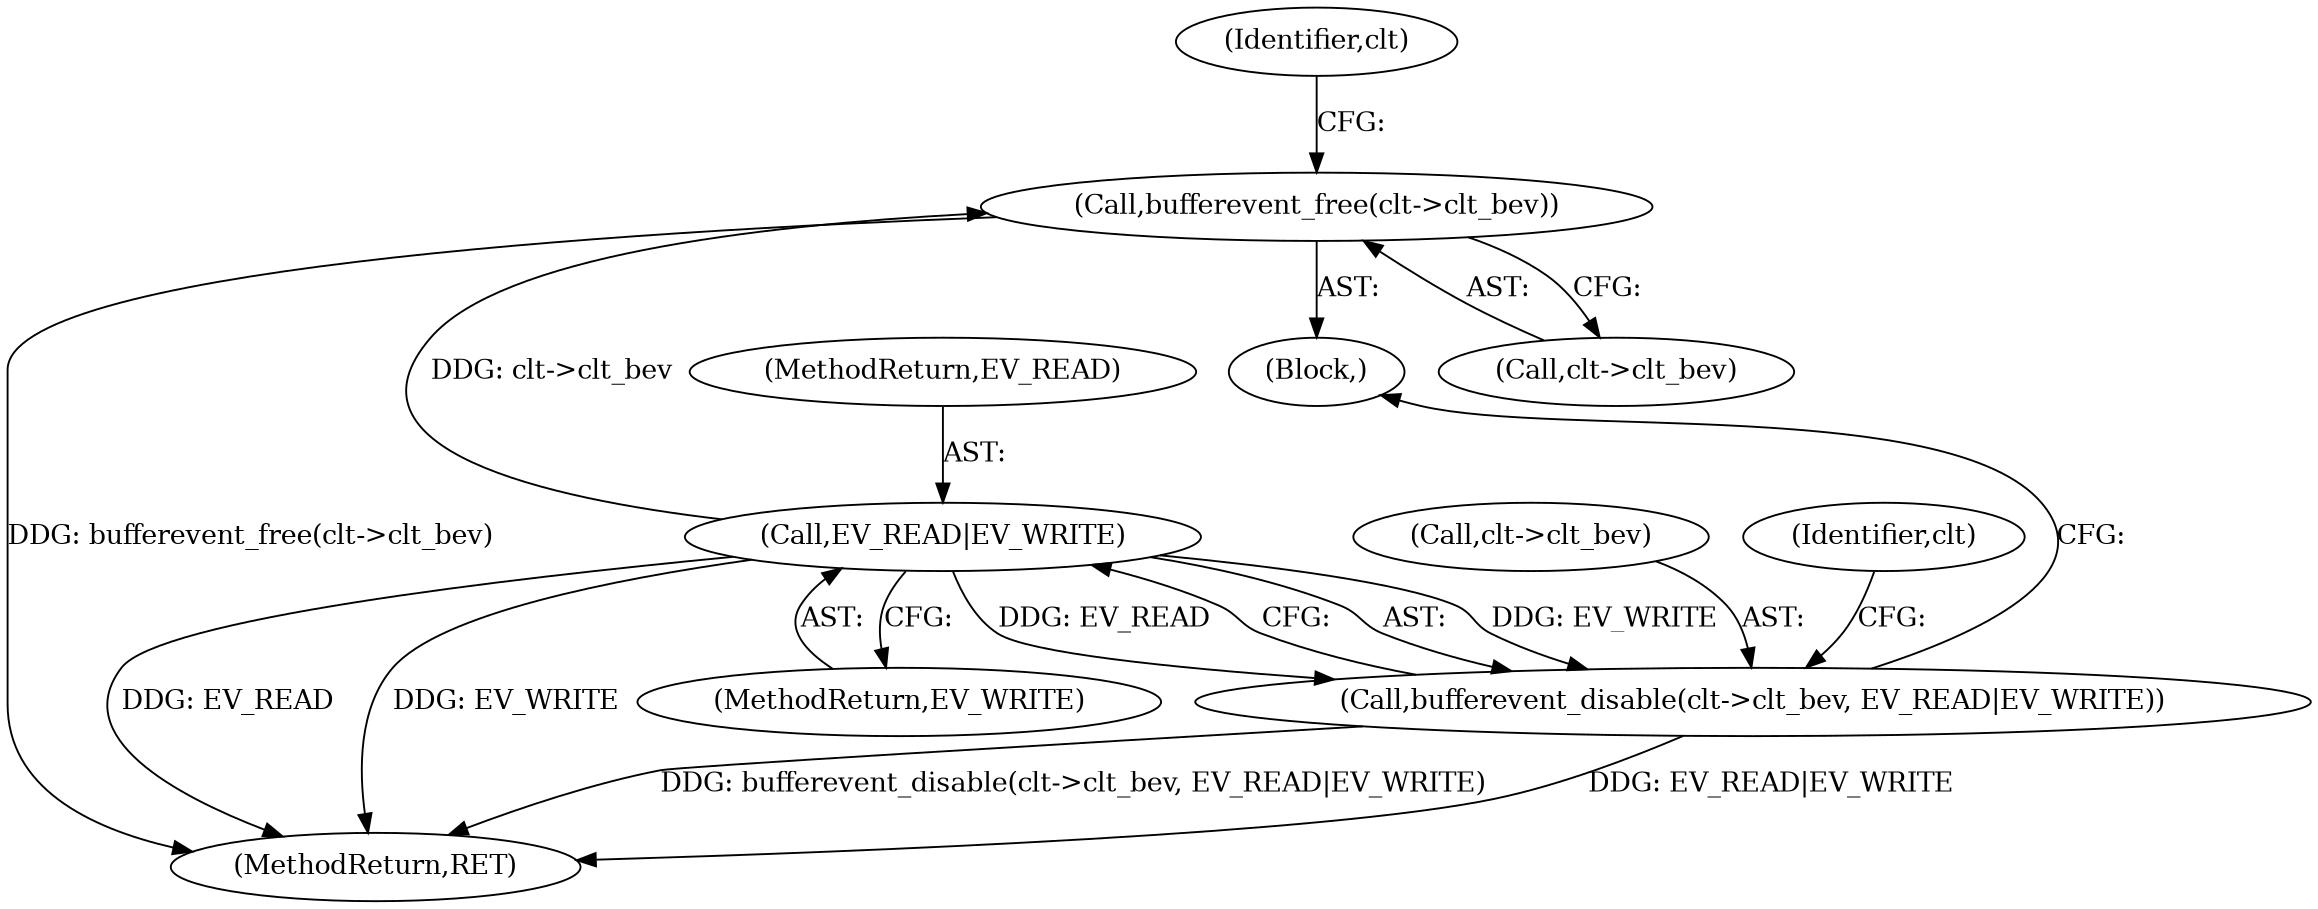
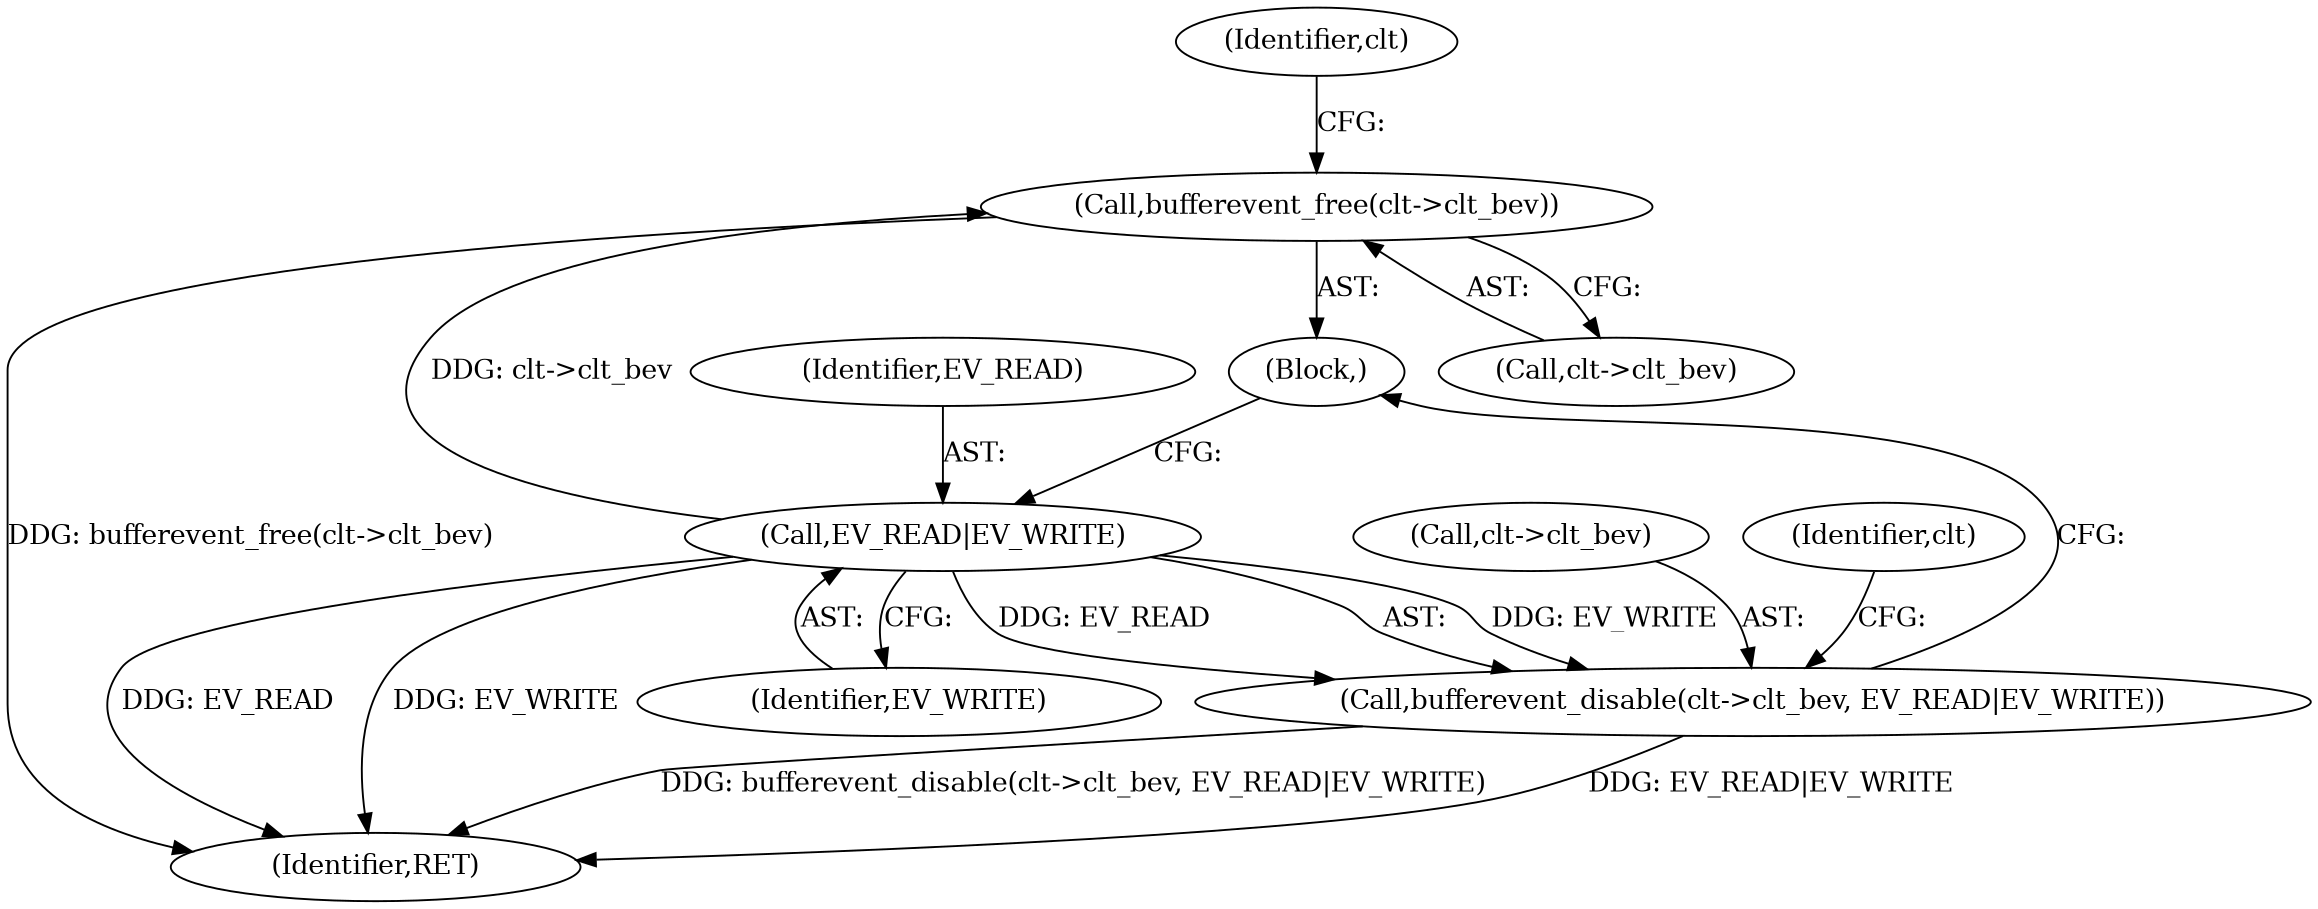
(943, 372) -> (943, 372)
(1259, 632) -> (1147, 447)
(899, 702) -> (899, 702)
(376, 867) -> (376, 867)
